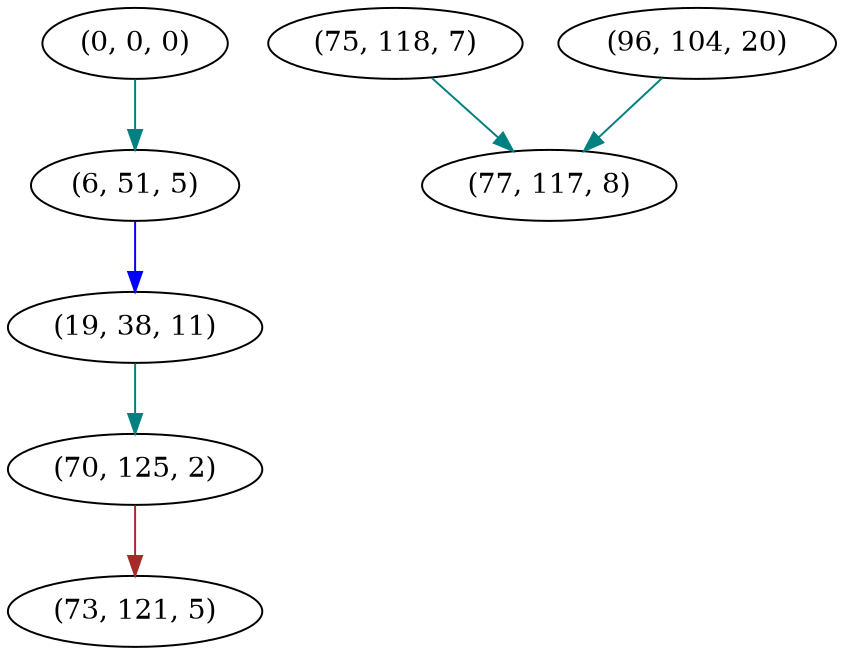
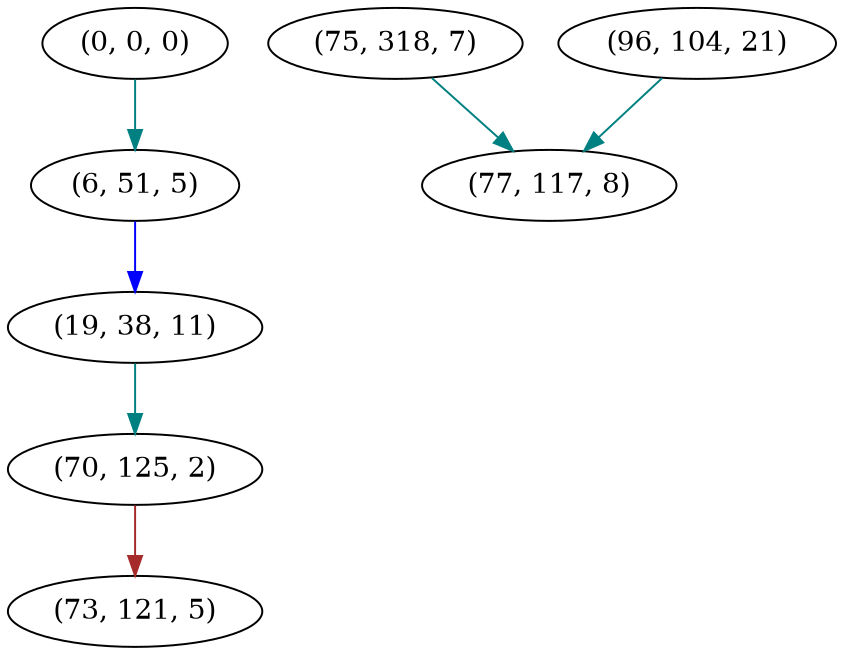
(395, 43) -> (395, 43)
(697, 43) -> (697, 43)
